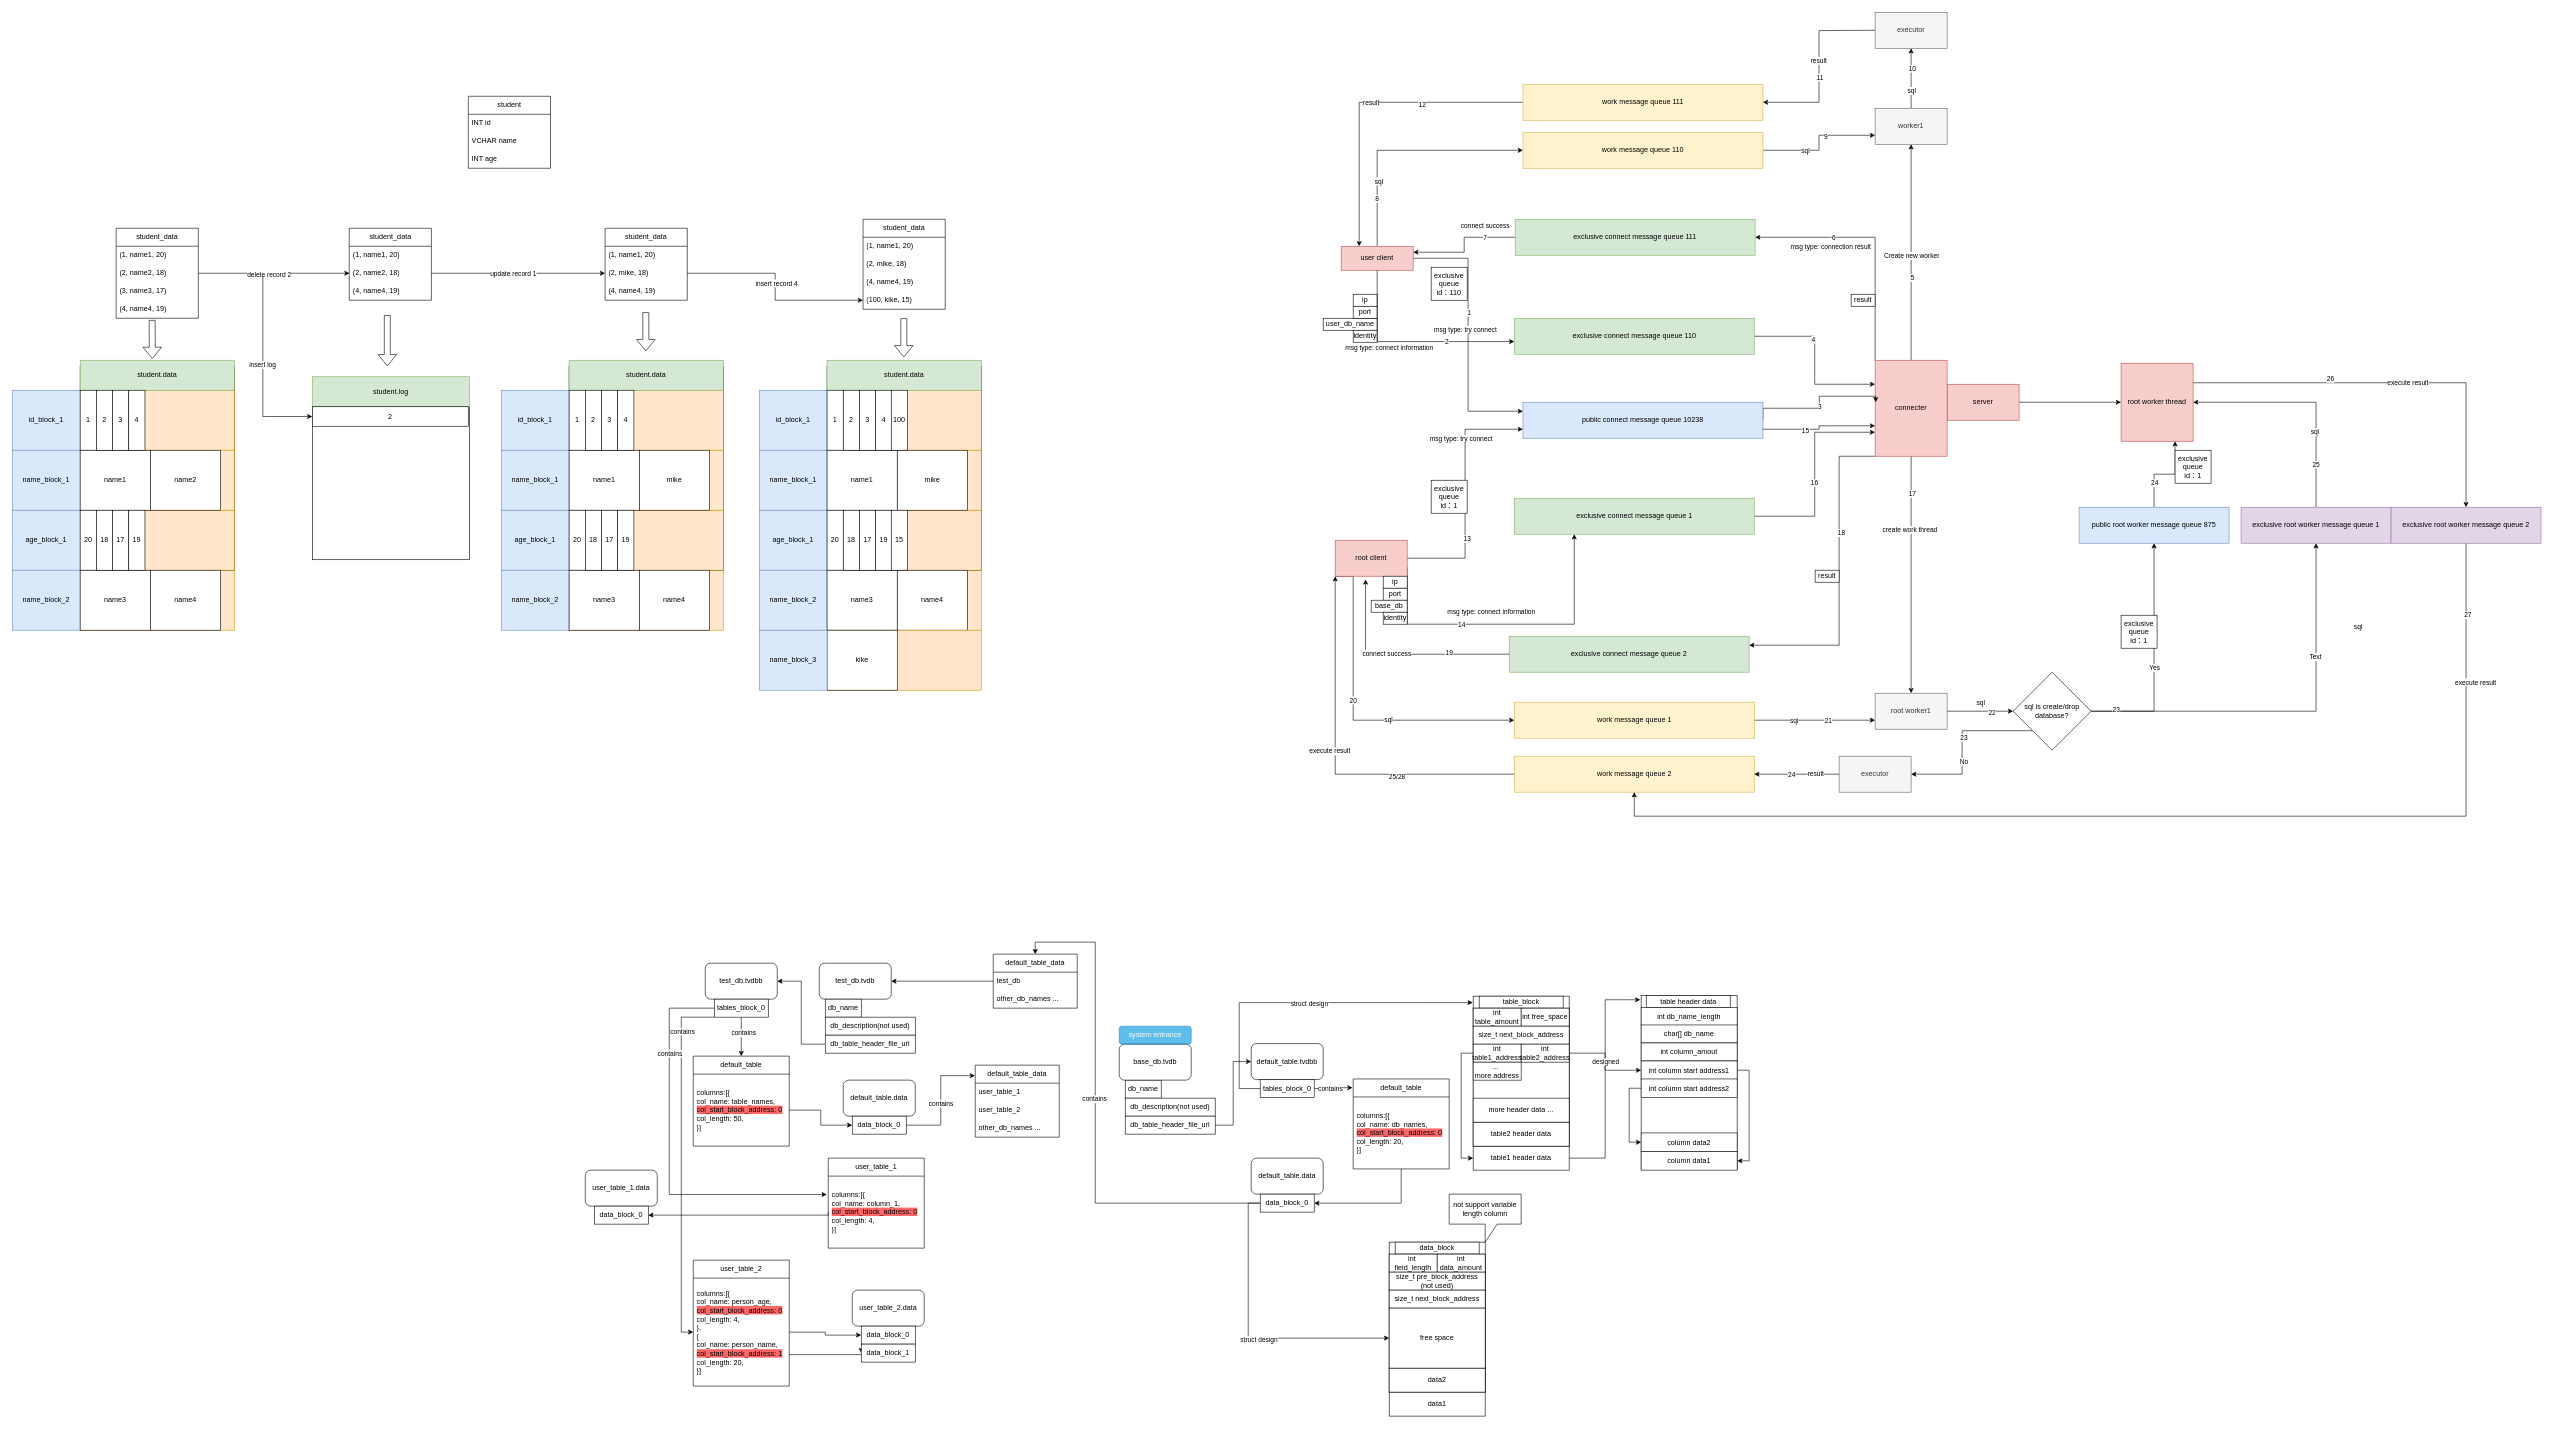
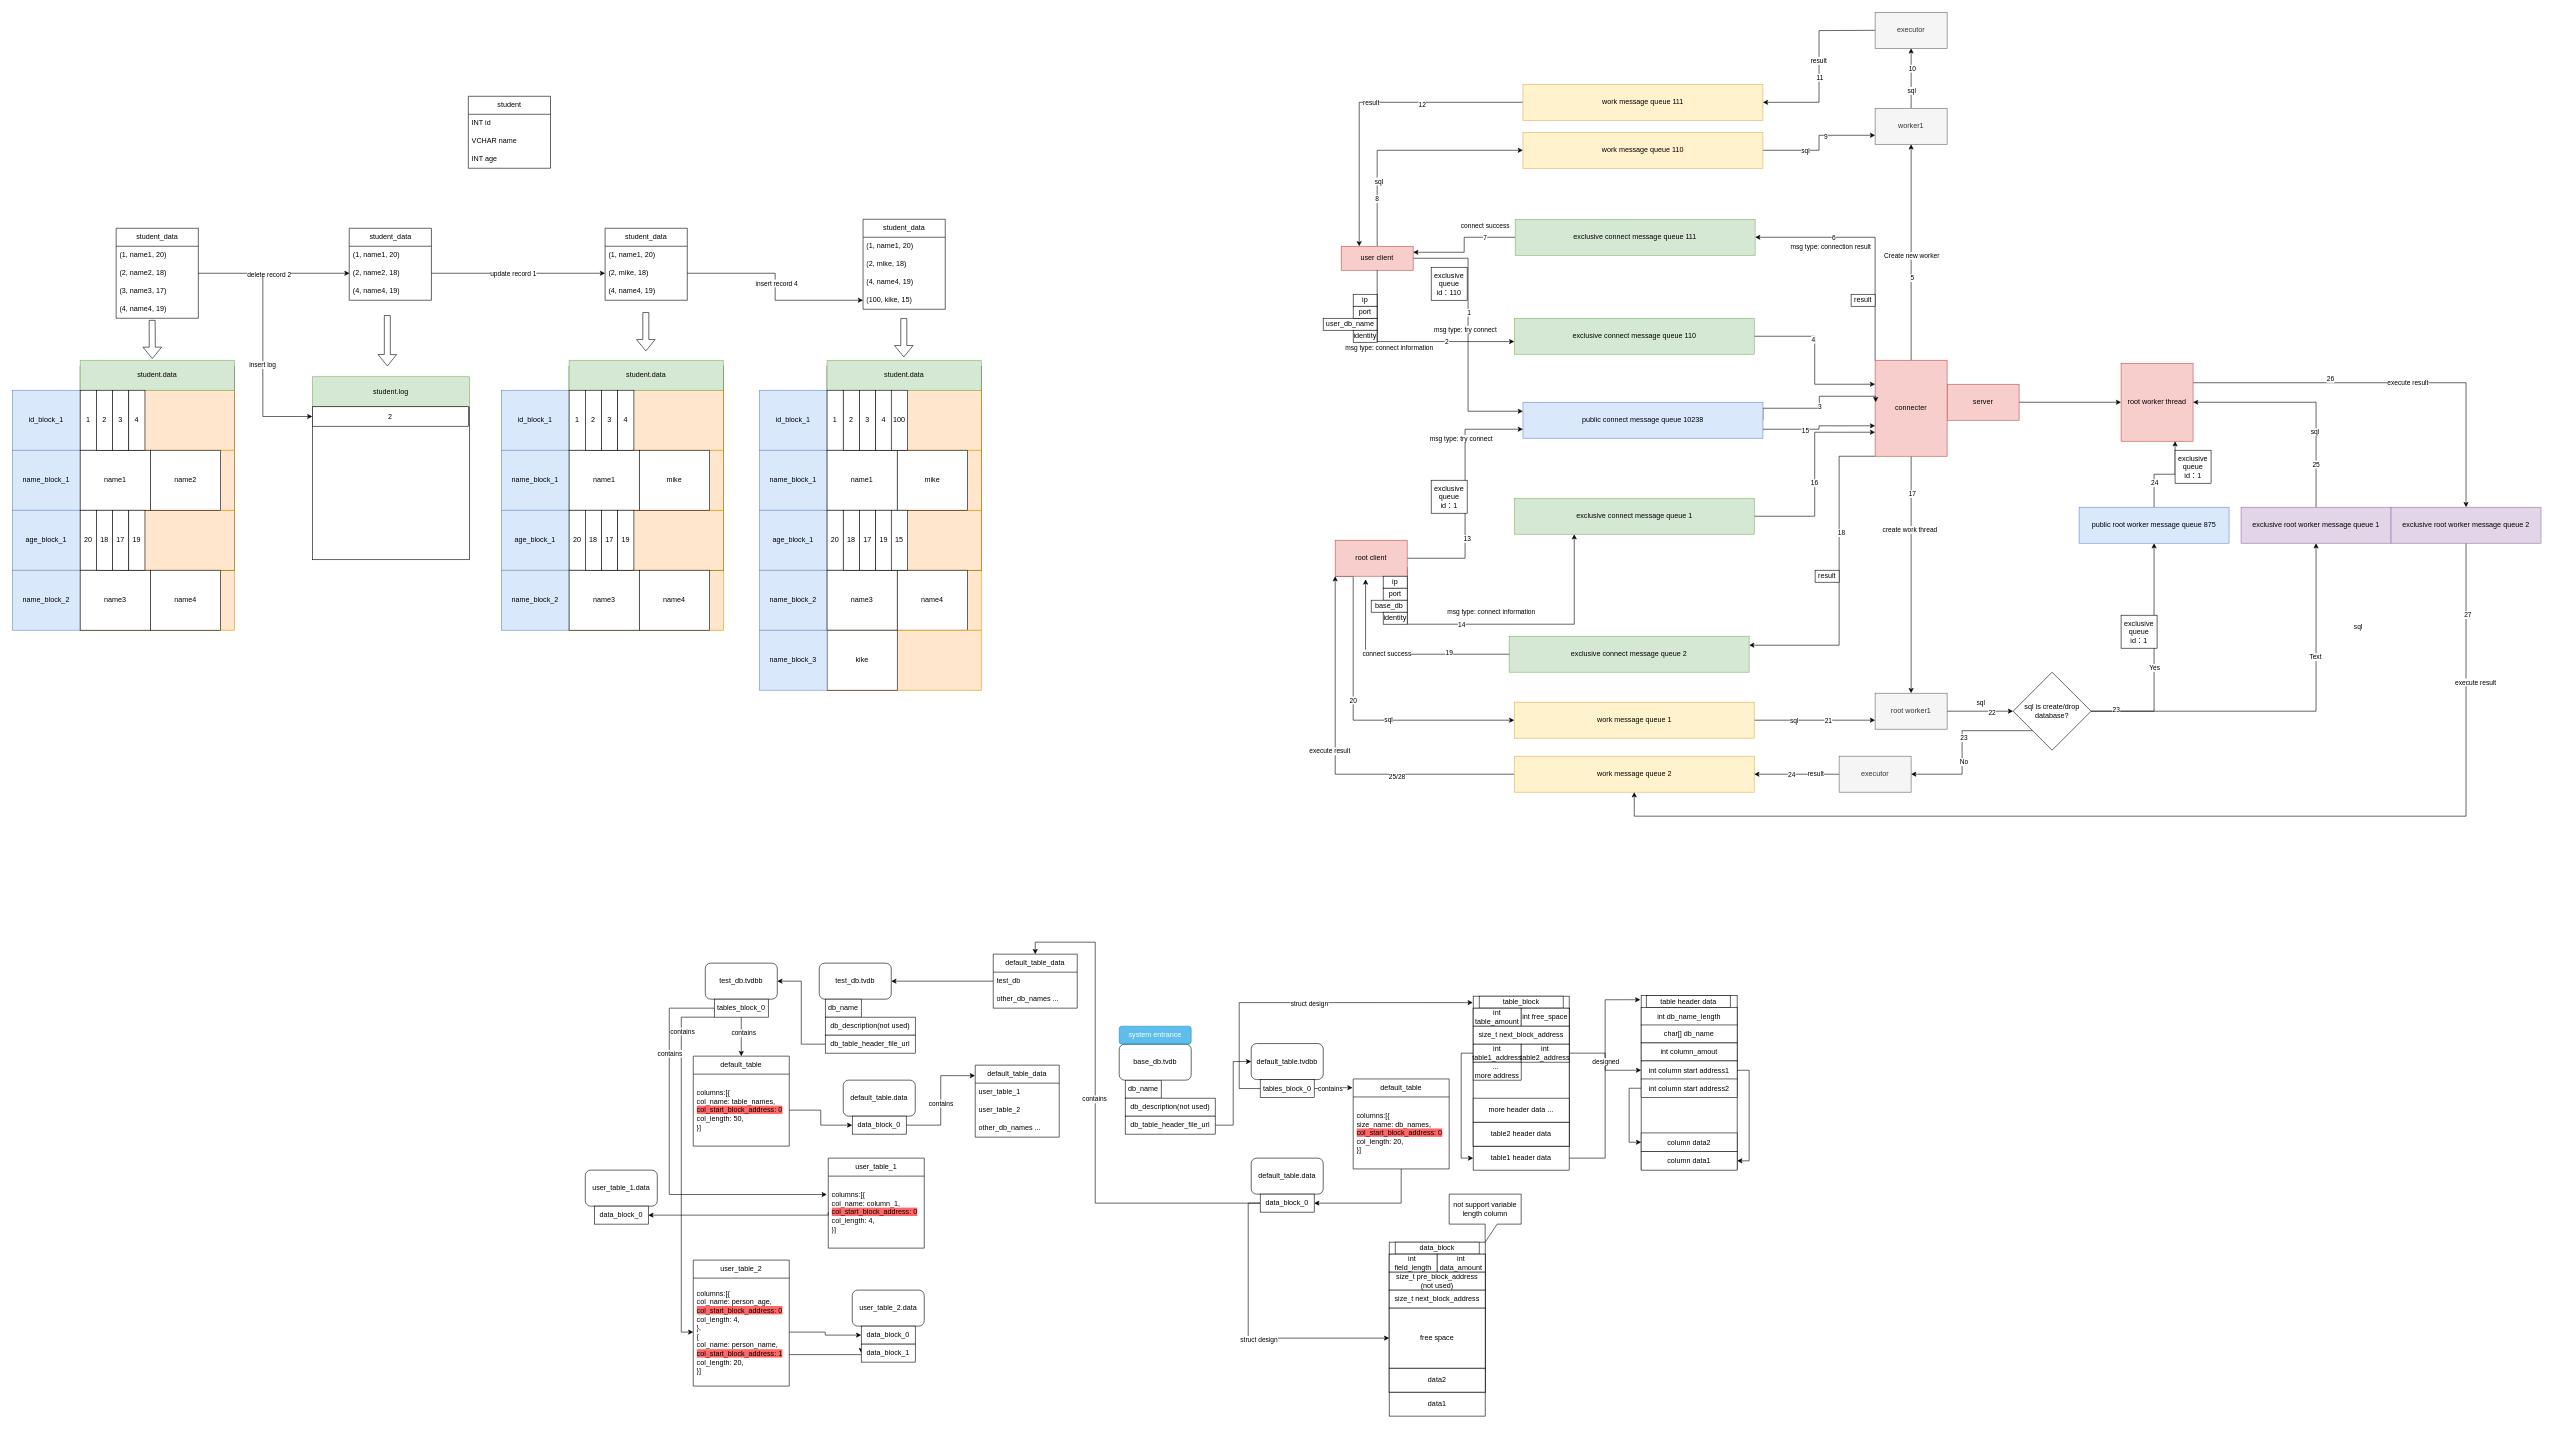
(1402, 1133) -> (1402, 1133)
